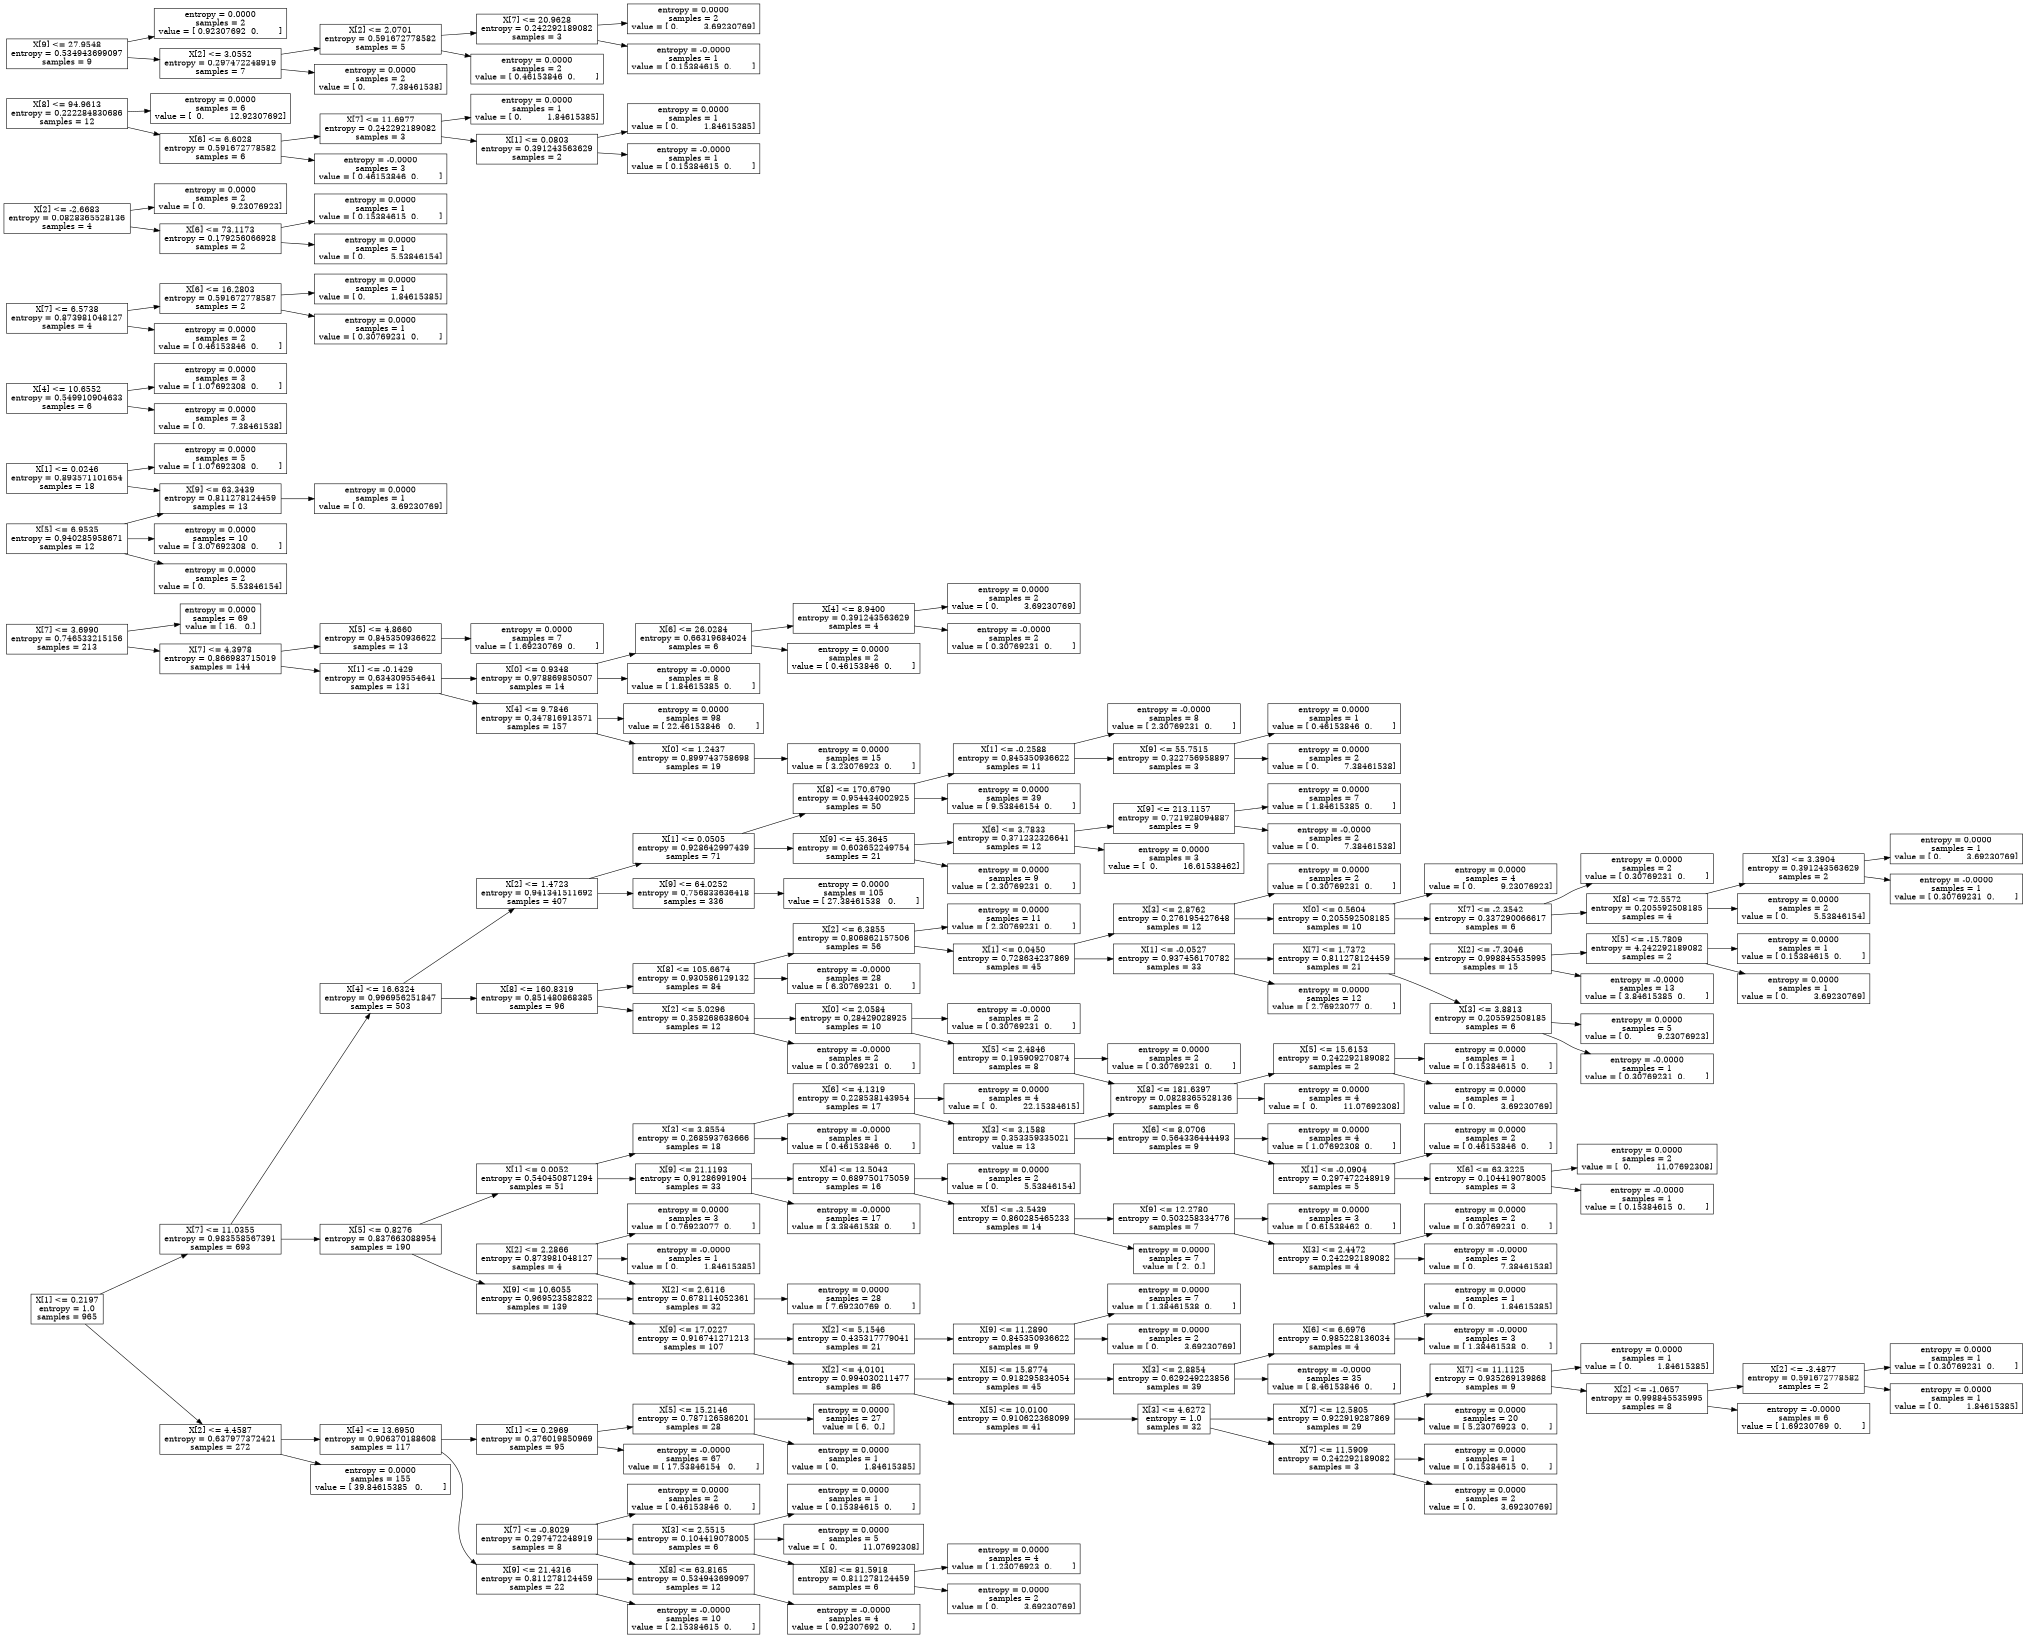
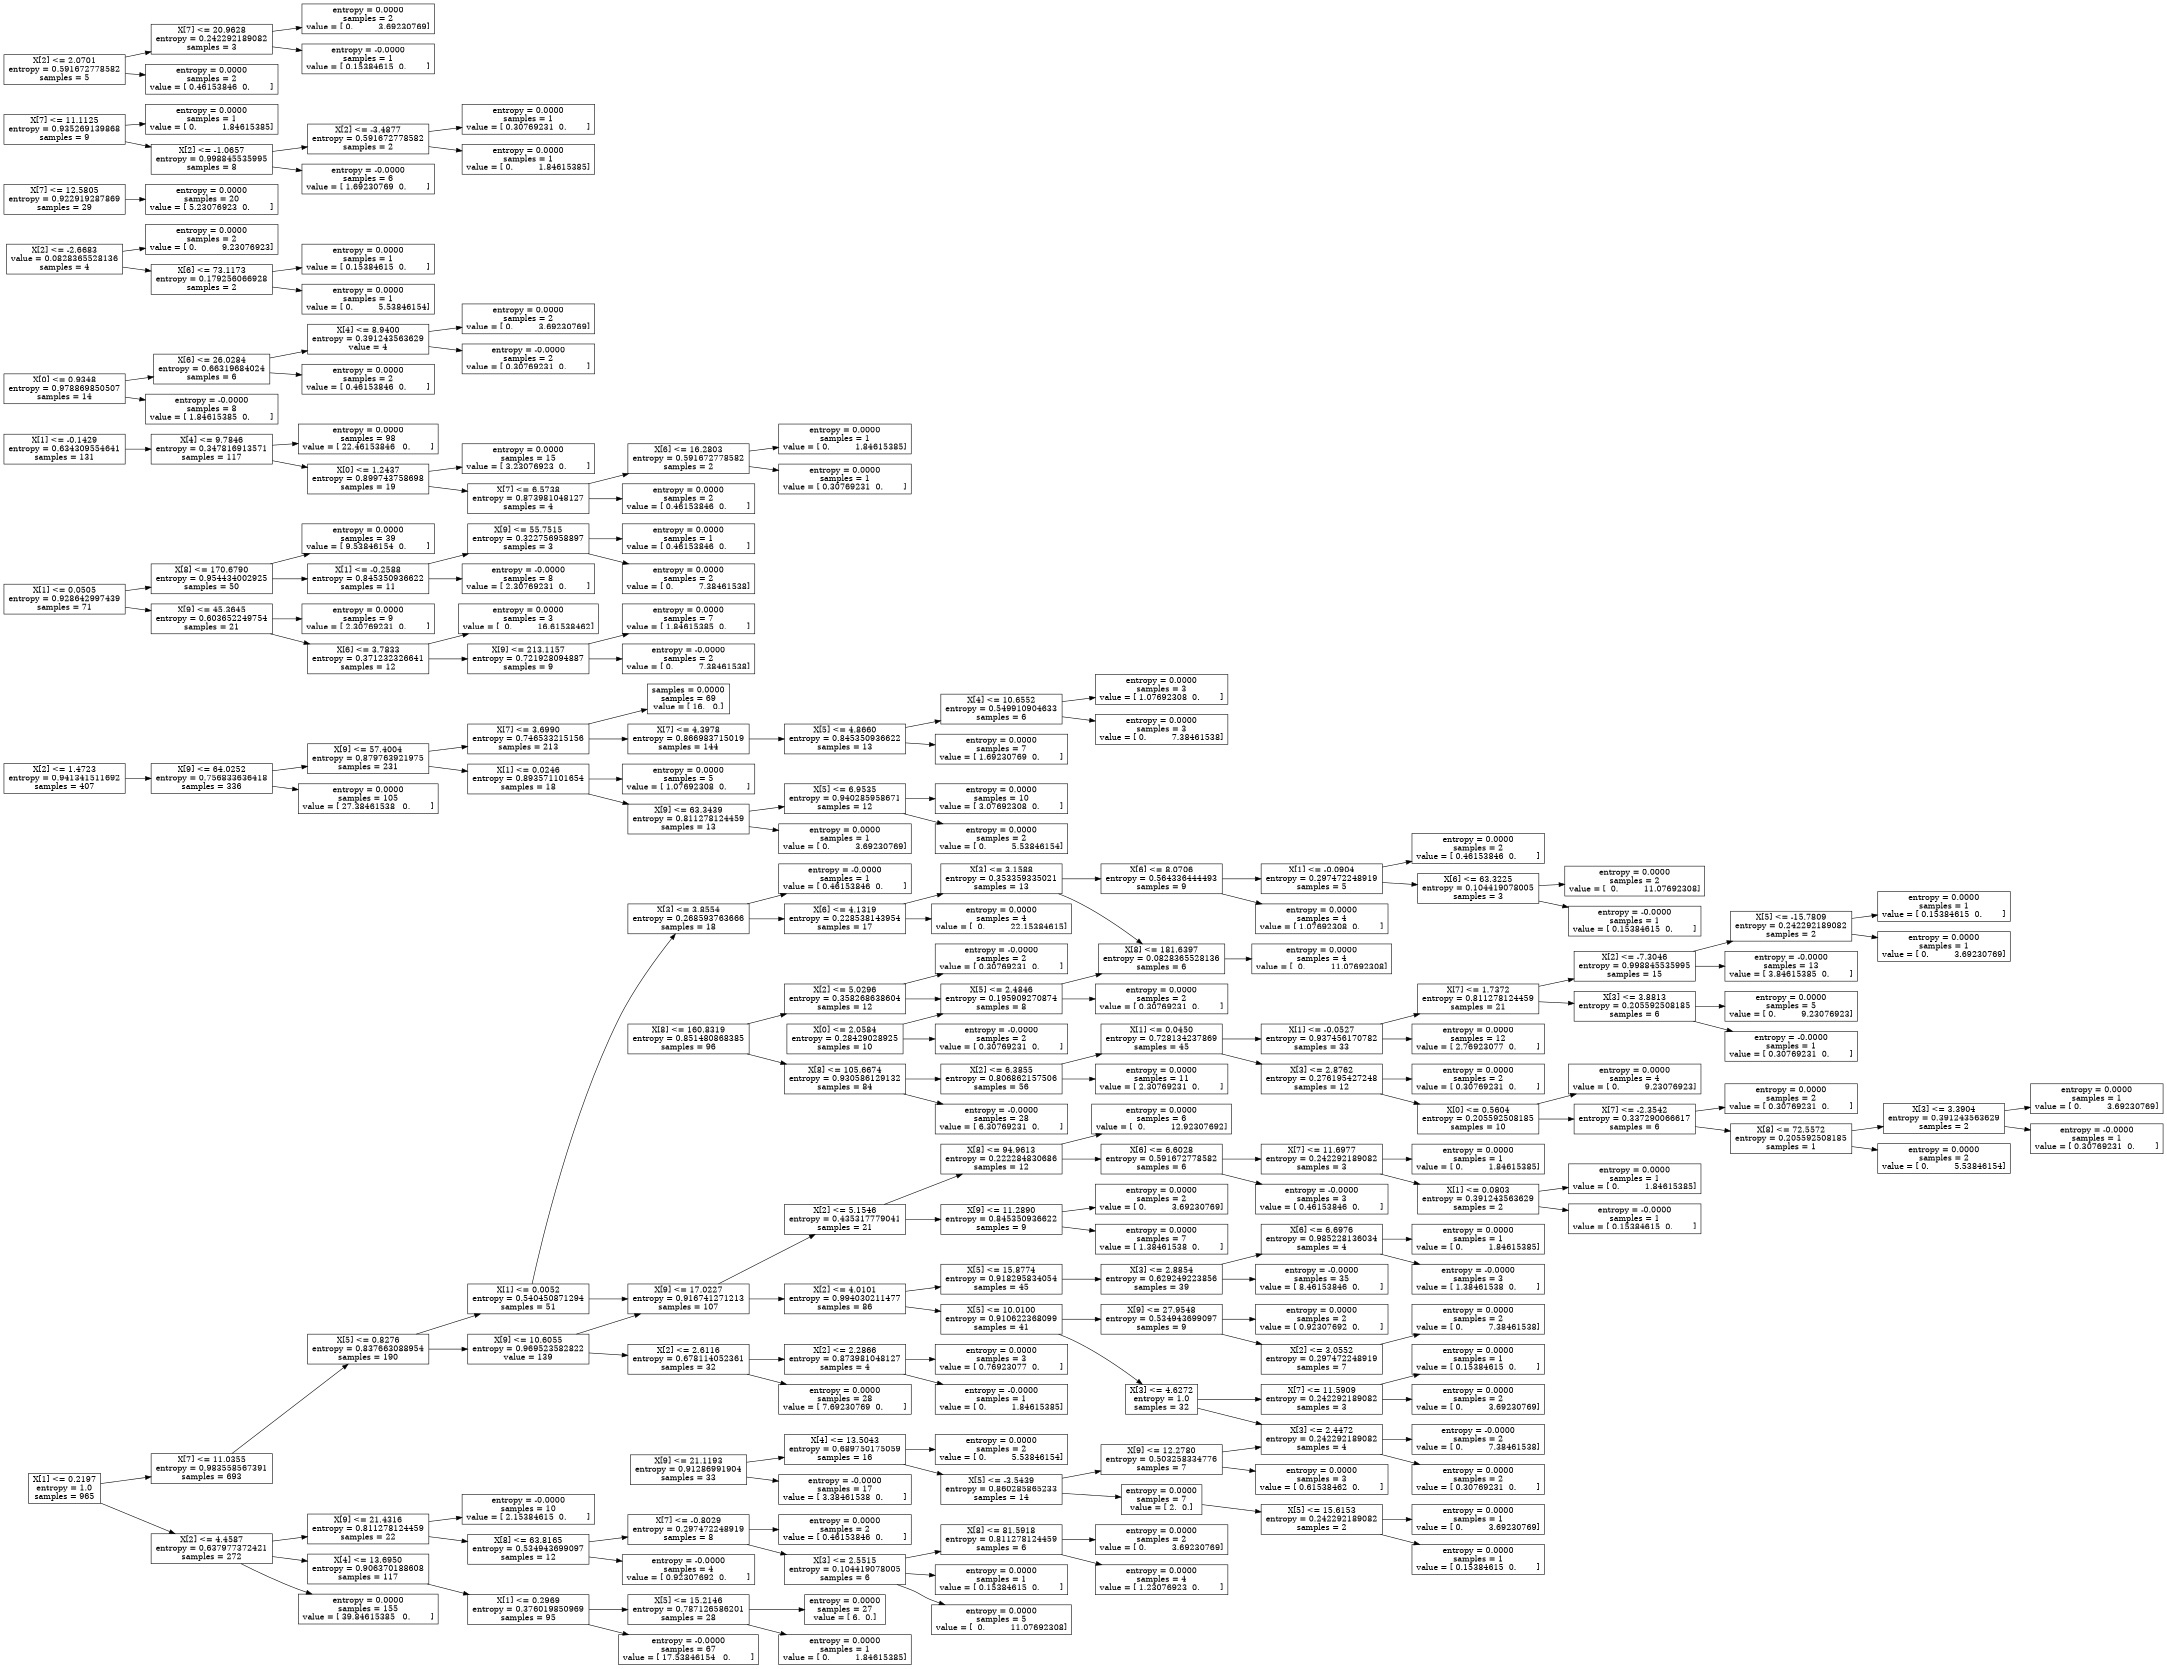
(298, 52) -> none
(67, 219) -> (65, 259)
(220, 299) -> (689, 459)
none -> (445, 489)
(141, 519) -> (764, 809)
(854, 618) -> (368, 339)
(220, 619) -> (689, 699)
(298, 668) -> none
(456, 679) -> none
(537, 719) -> (212, 449)
none -> (920, 725)
none -> (368, 759)
(612, 872) -> none
(1647, 909) -> (1791, 1139)
(1174, 919) -> (1322, 1079)
(1647, 949) -> (1791, 926)
(1014, 959) -> (1162, 1039)
(381, 998) -> none
(772, 1019) -> (920, 999)
(1251, 1079) -> (1229, 1508)
(1014, 1139) -> (1001, 879)
(614, 1179) -> (606, 1299)
none -> (921, 1190)
(1014, 1219) -> (1001, 1490)
(613, 1278) -> (764, 1359)
(537, 1299) -> (528, 1349)
none -> (1079, 1319)
(1410, 1400) -> none
(1239, 1419) -> (1227, 1416)
(461, 1504) -> (287, 1539)
(613, 1558) -> (606, 1540)
